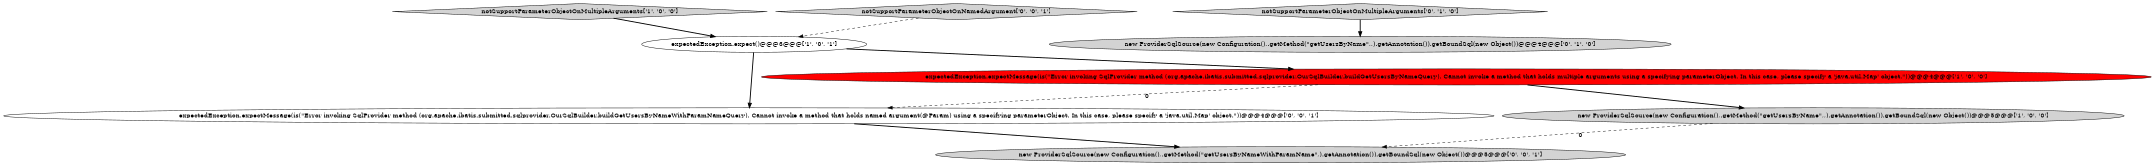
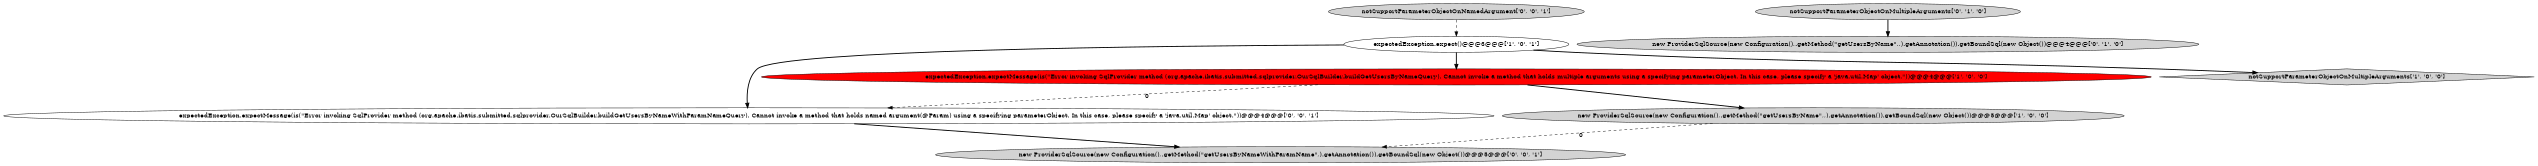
(956, 12) -> (1456, 12)
(1360, 12) -> (1888, 12)
(662, 27) -> (1893, 62)
